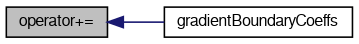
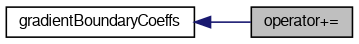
(144, 22) -> (231, 22)
